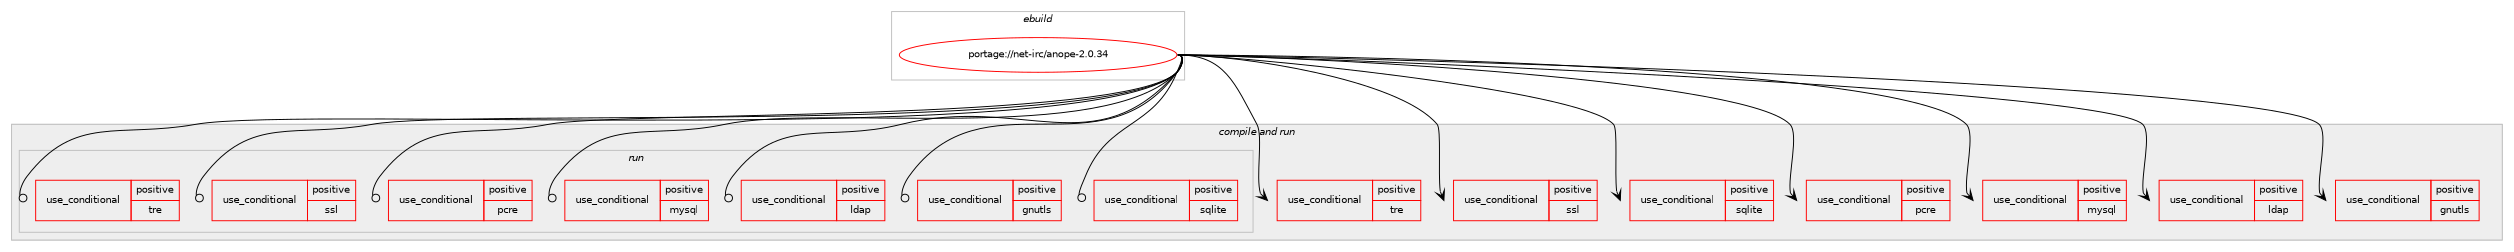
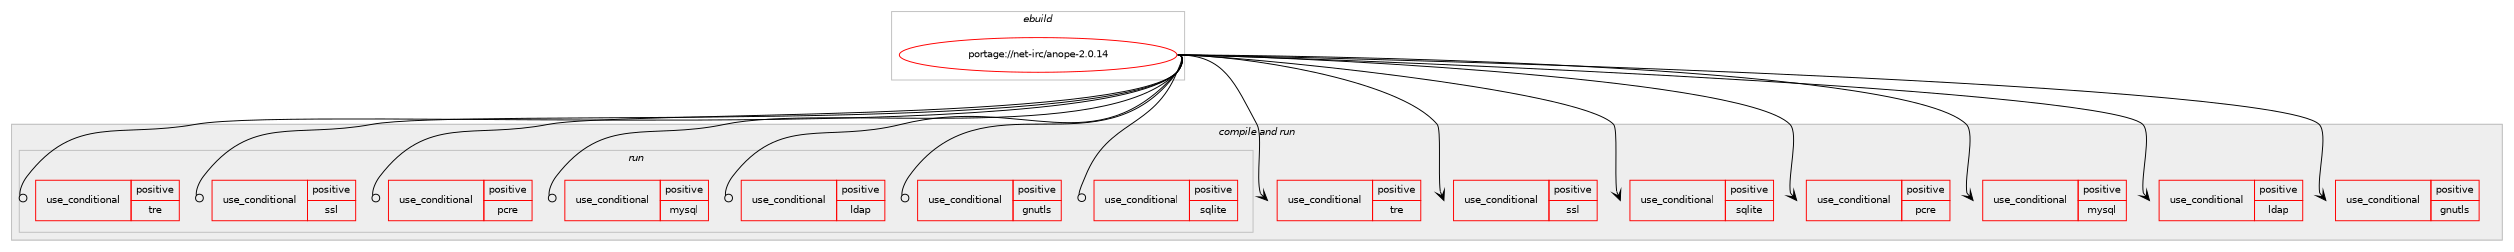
(1038, 55) -> (1038, 55)
